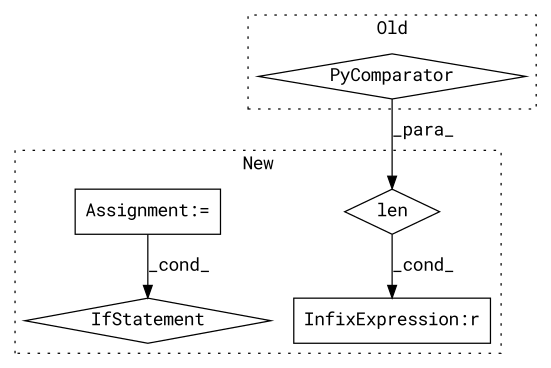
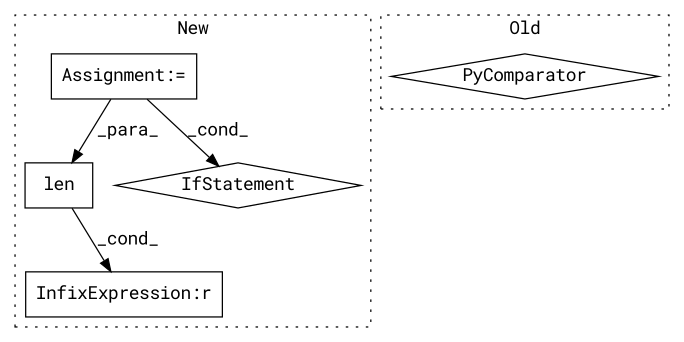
(392, 138) -> (95, 125)
(392, 212) -> (59, 185)
